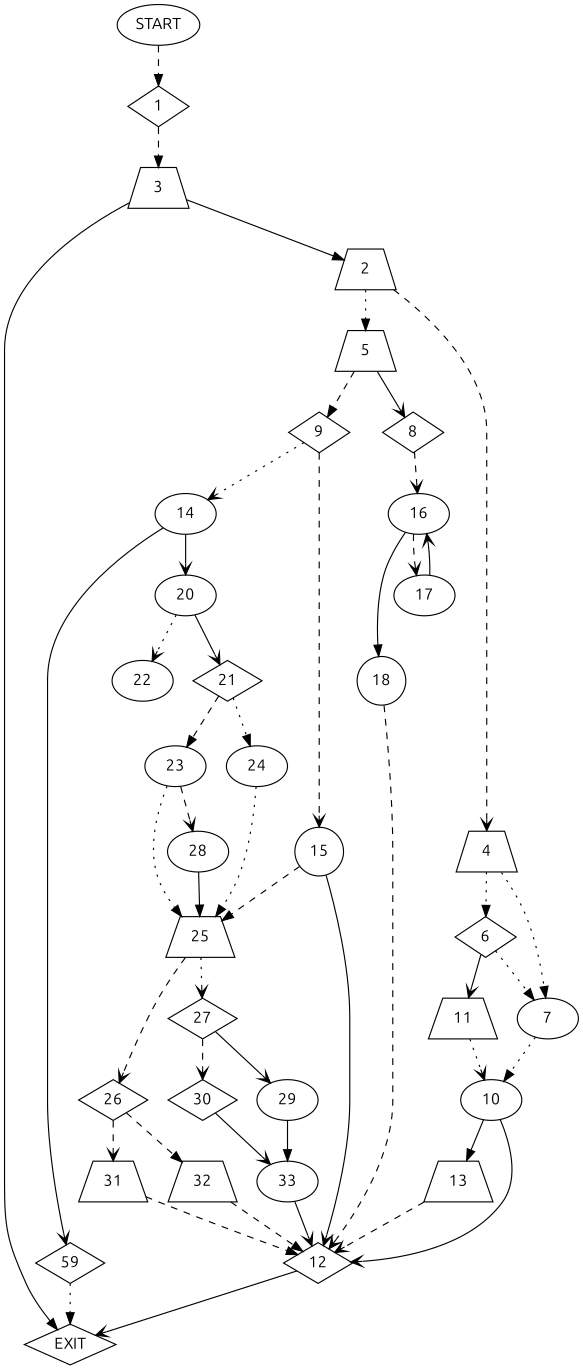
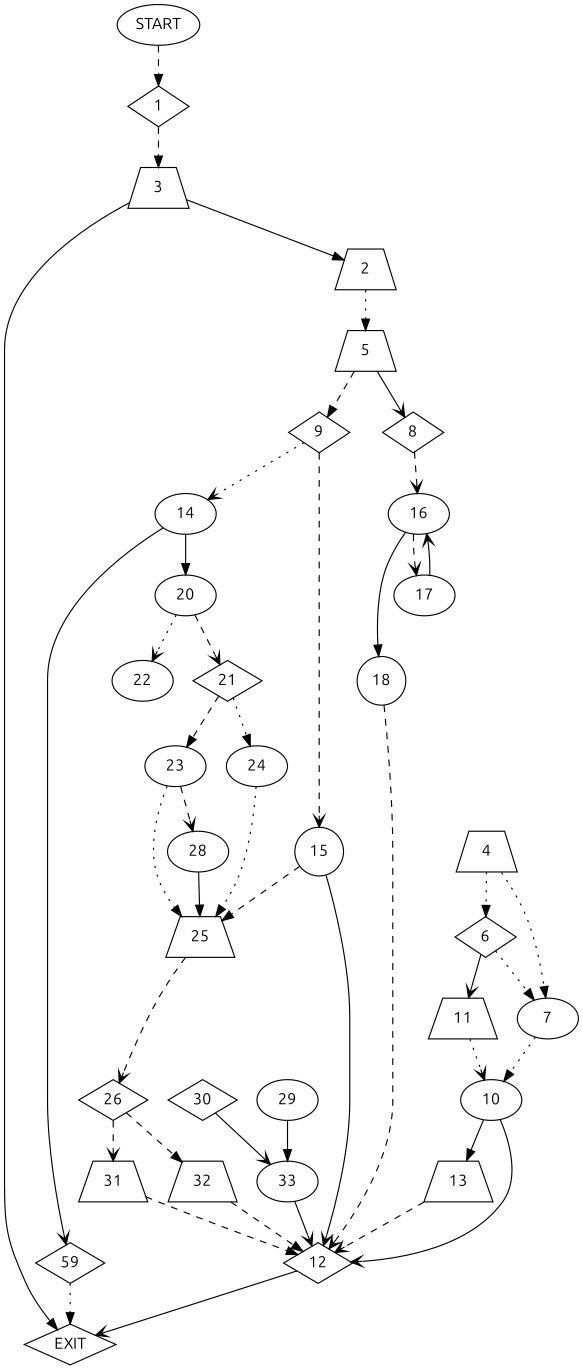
(487, 538) -> none
(186, 549) -> (186, 549)
(205, 635) -> (205, 635)
(203, 1019) -> none
